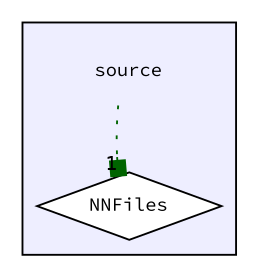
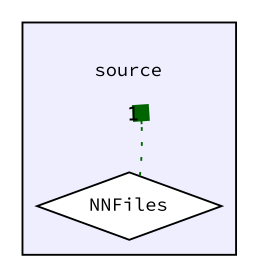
(117, 131) -> (142, 150)
